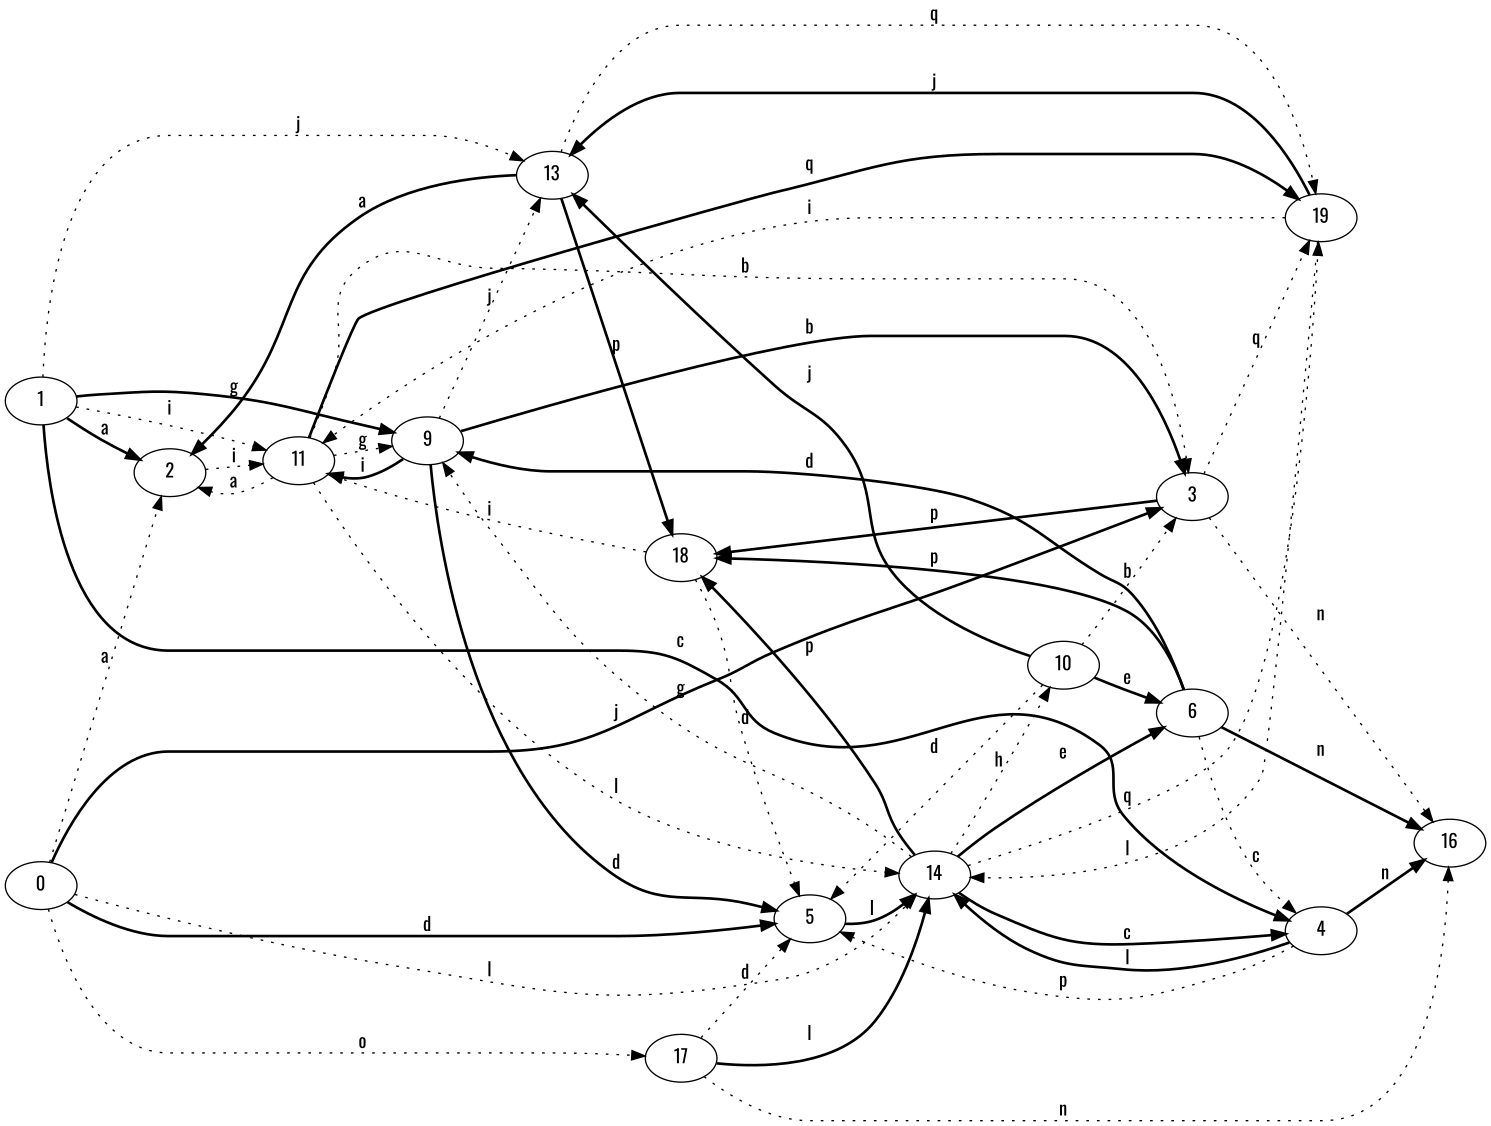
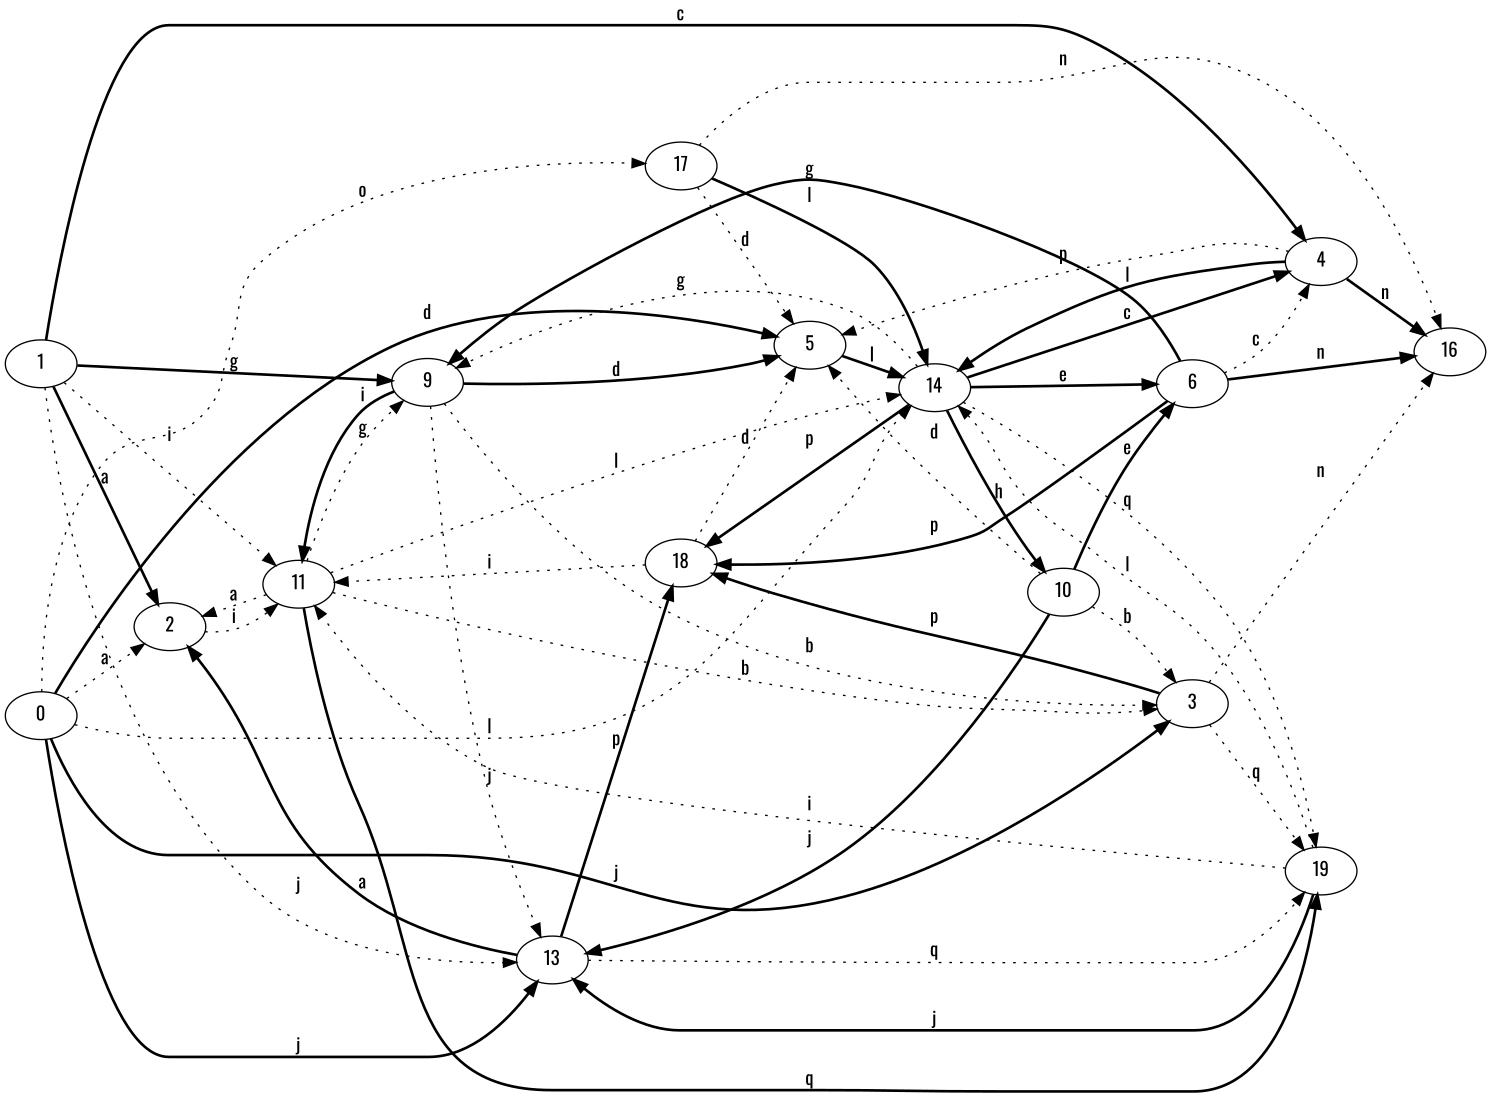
(847, 338) -> (751, 647)
(810, 463) -> (810, 171)
(998, 777) -> (988, 488)
none -> (184, 1057)
